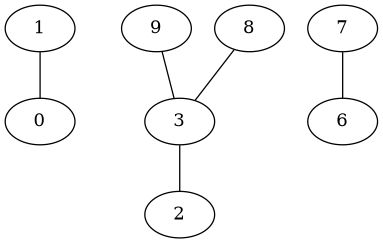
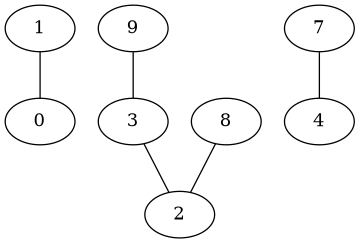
(215, 75) -> (203, 168)
(343, 122) -> (319, 122)
